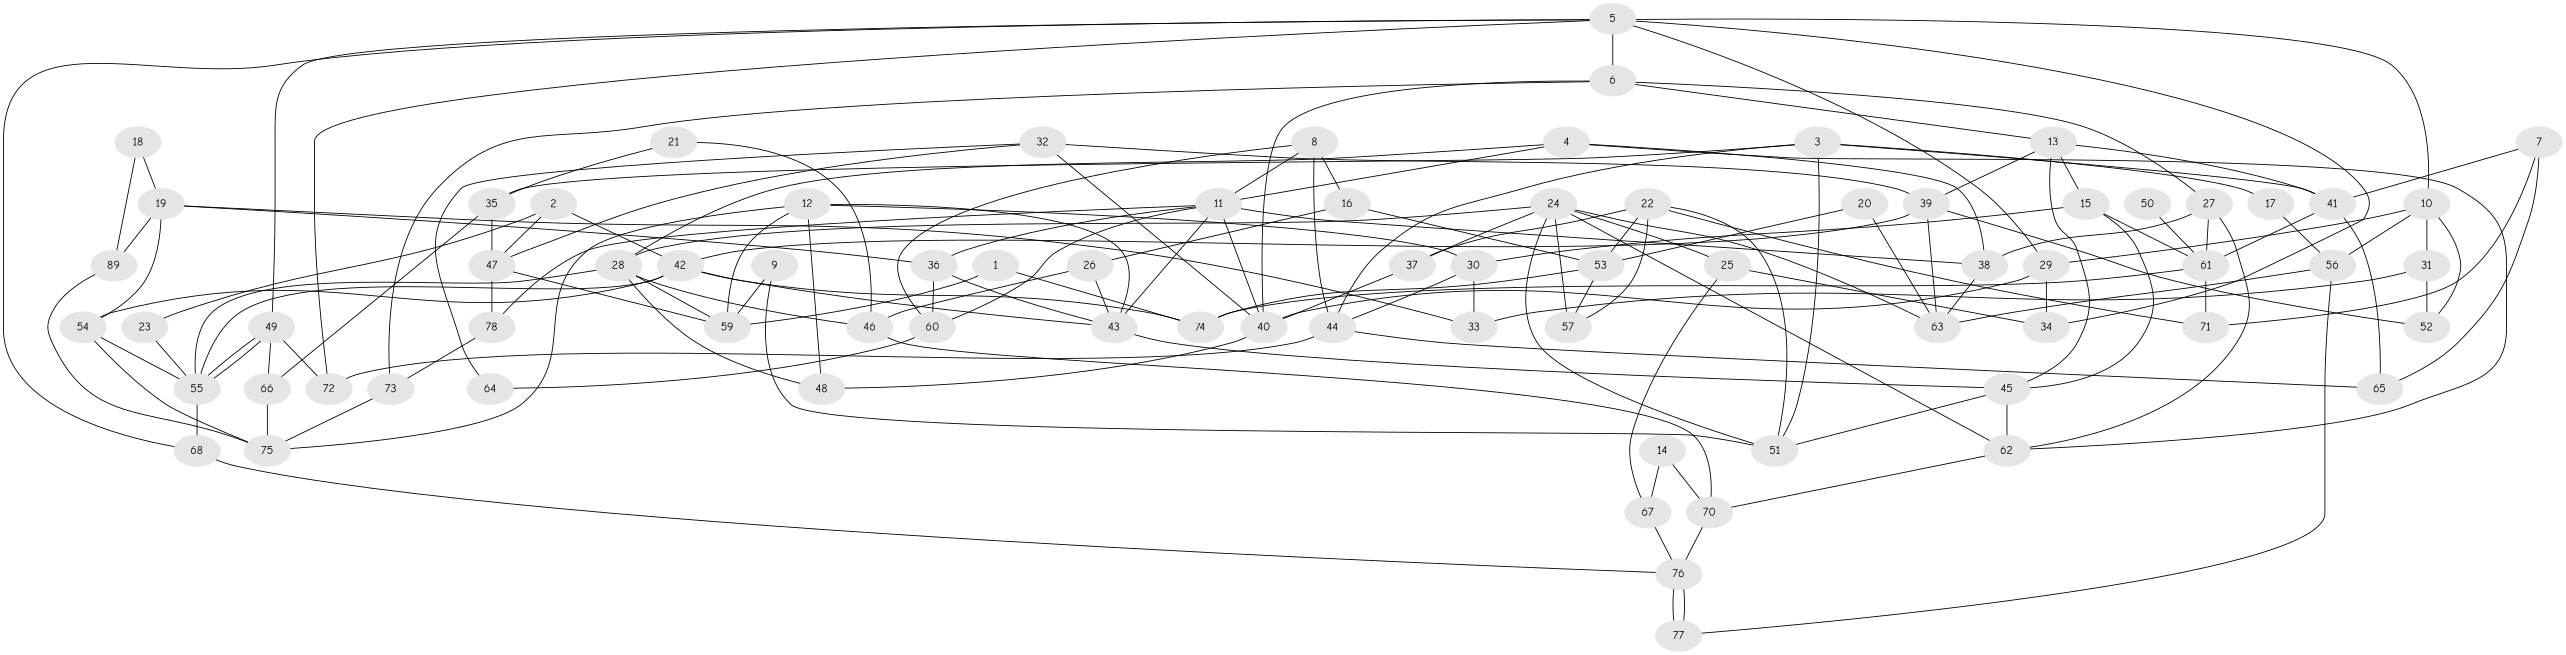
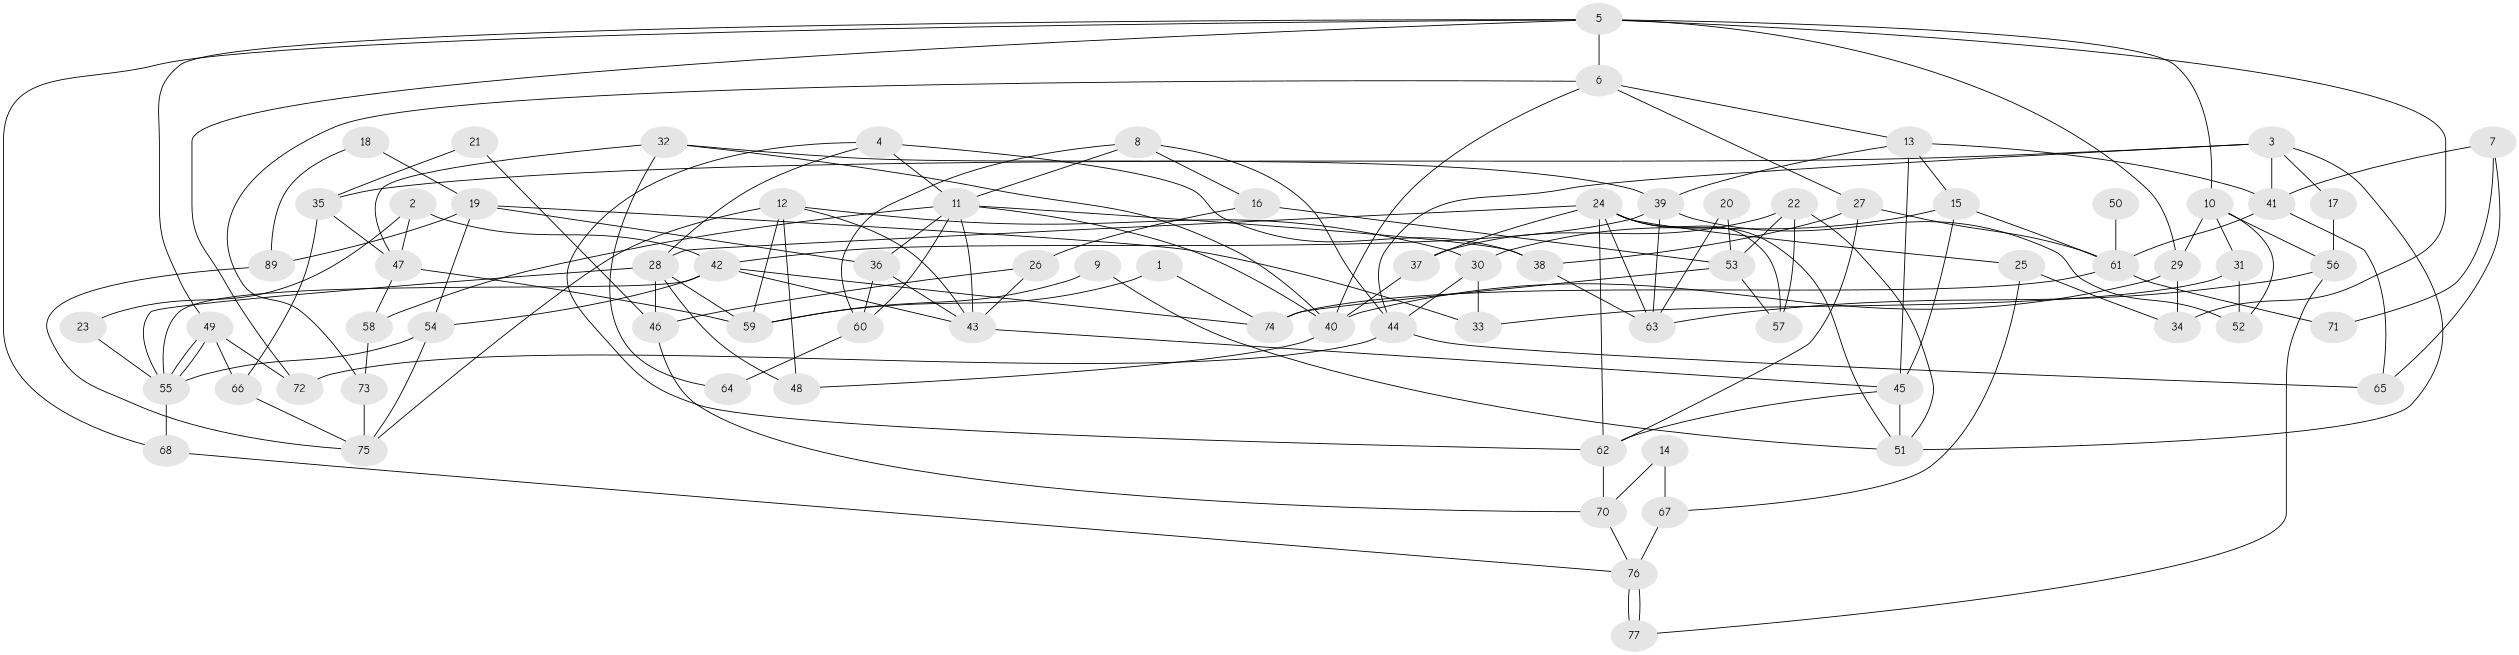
(1924, 275) -> none
(492, 327) -> (369, 327)
